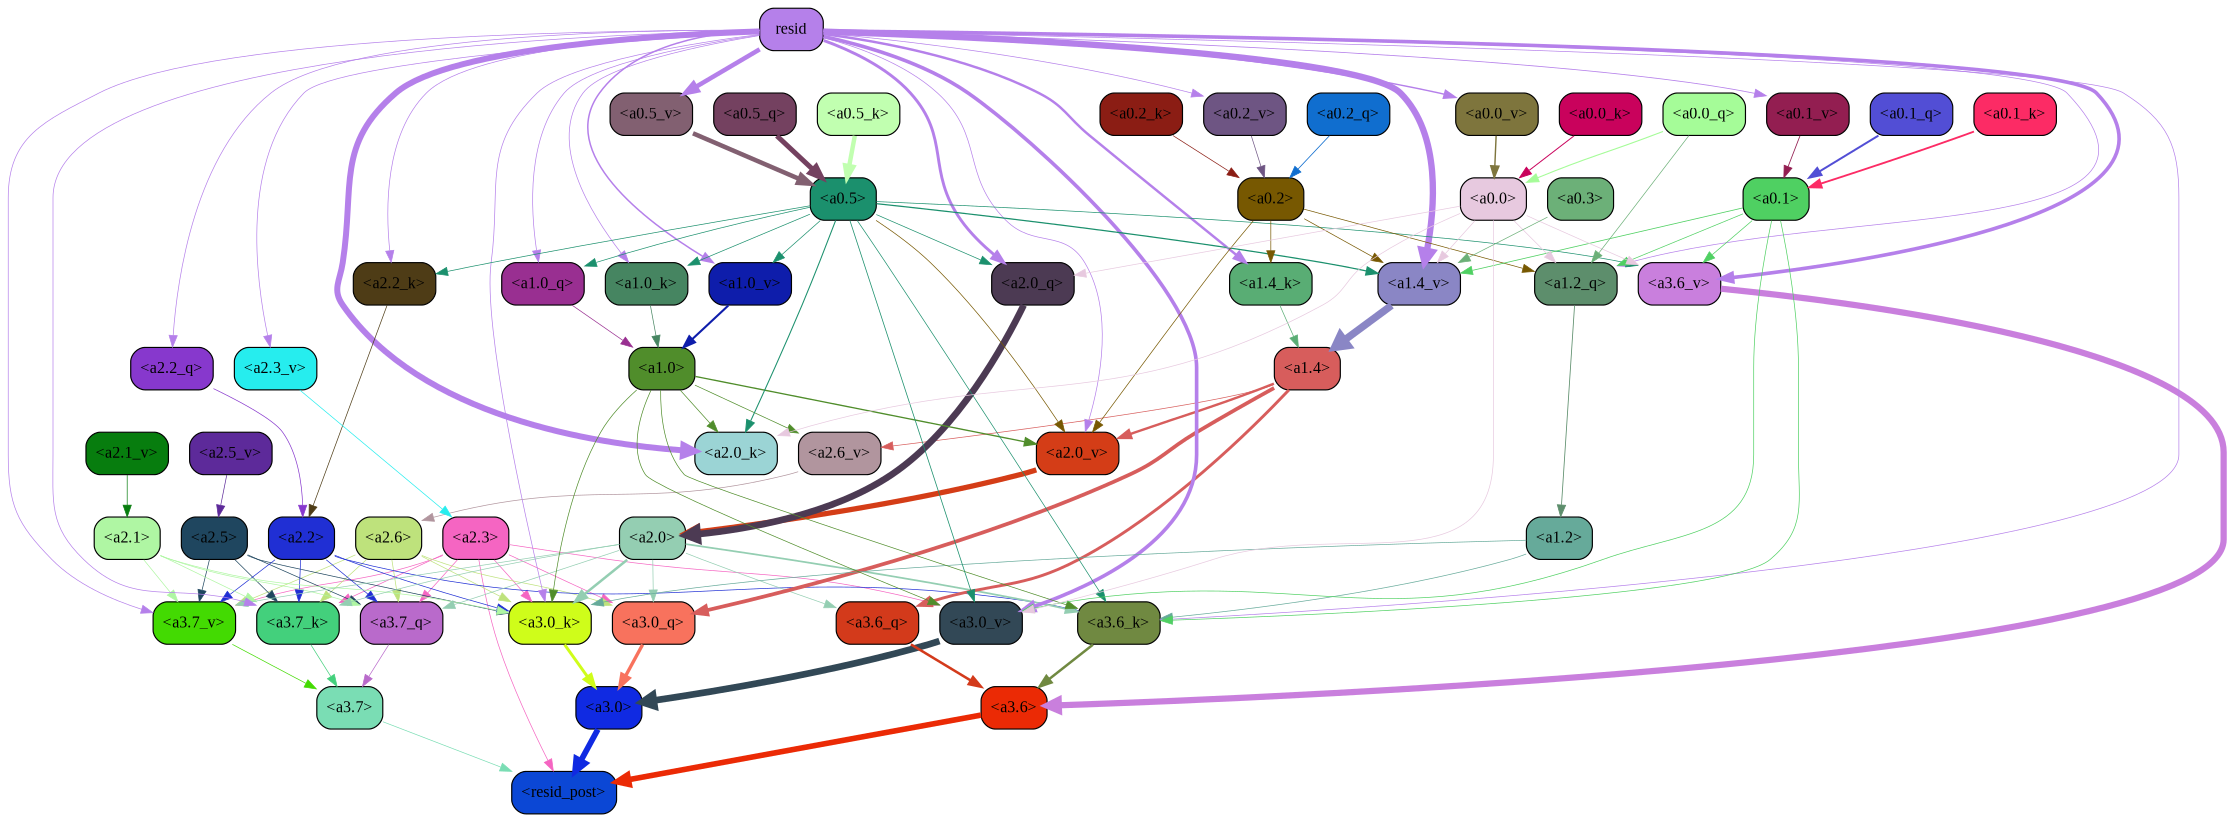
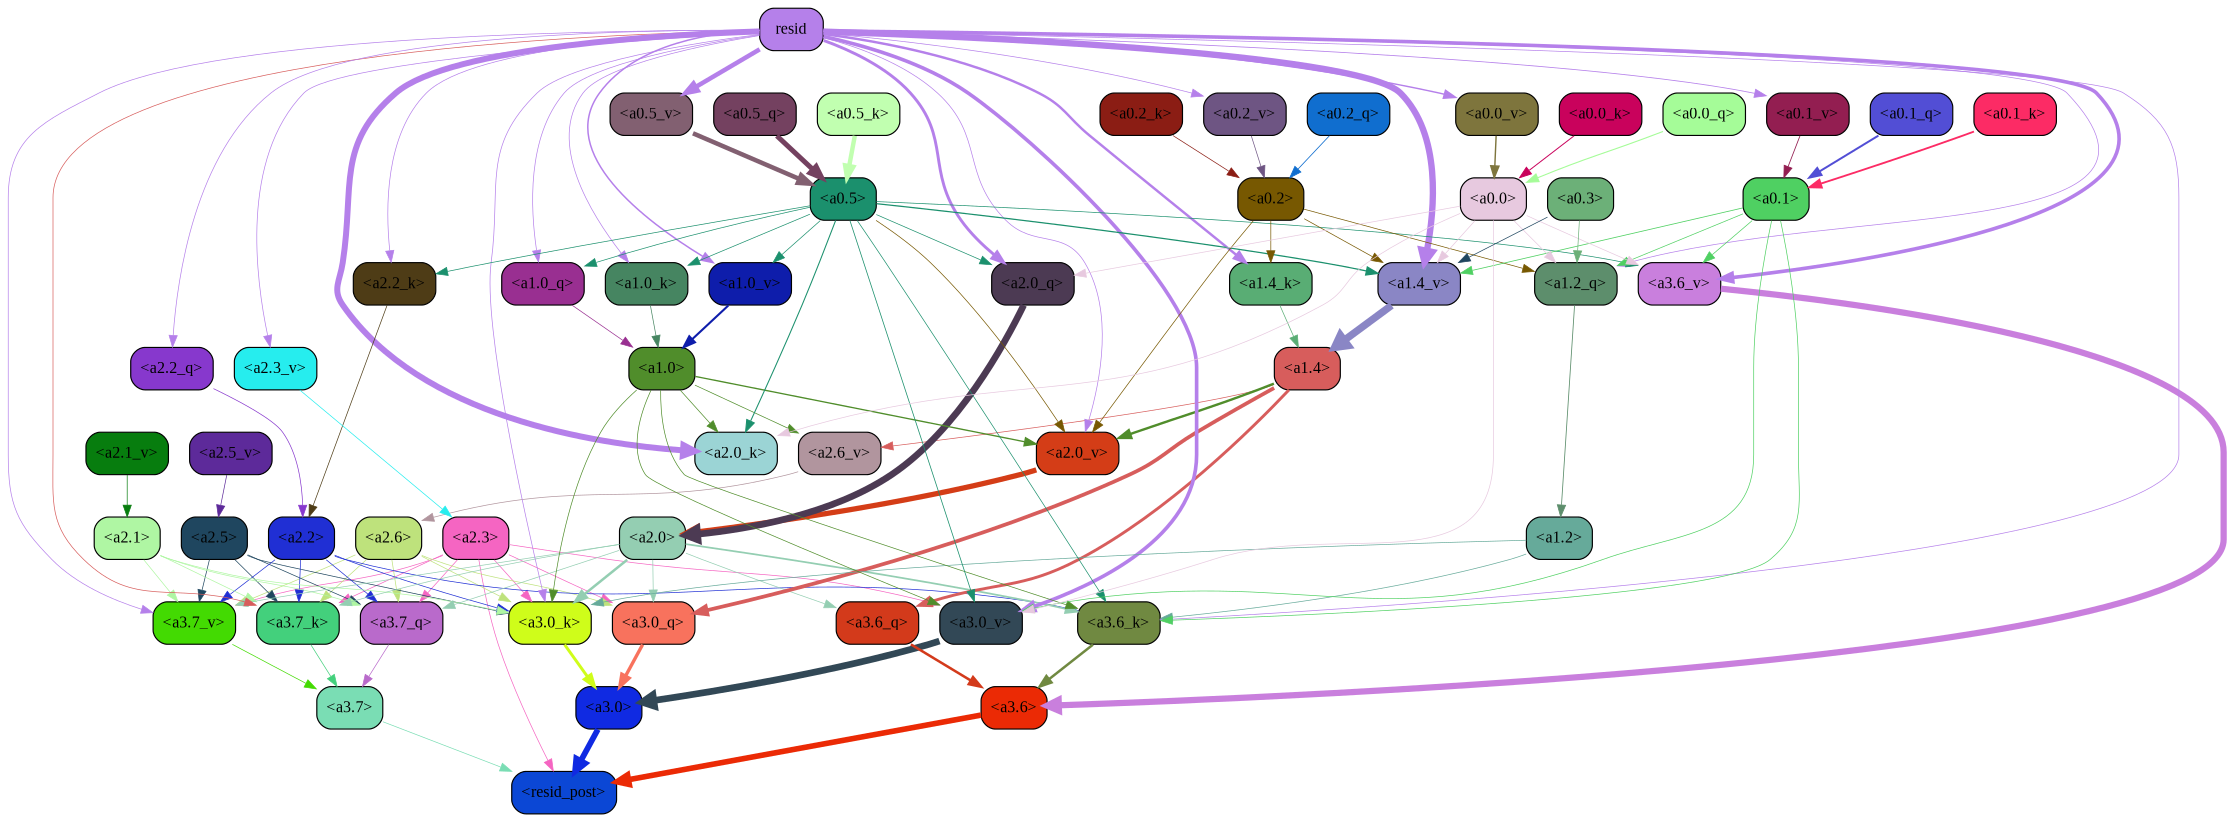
(122, 122) -> (122, 122)
(1644, 194) -> (1579, 230)
(1508, 237) -> (1508, 237)
(1206, 408) -> (1206, 408)
